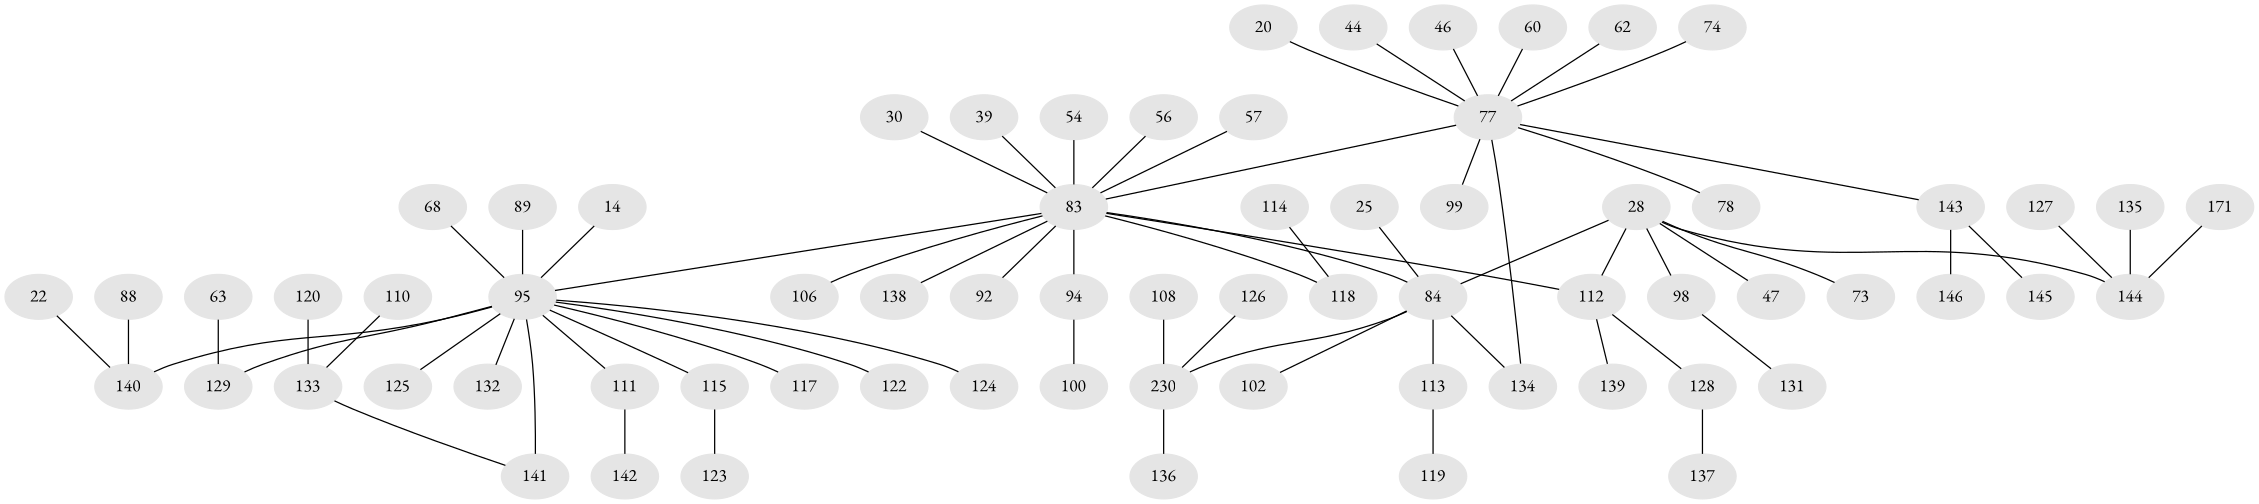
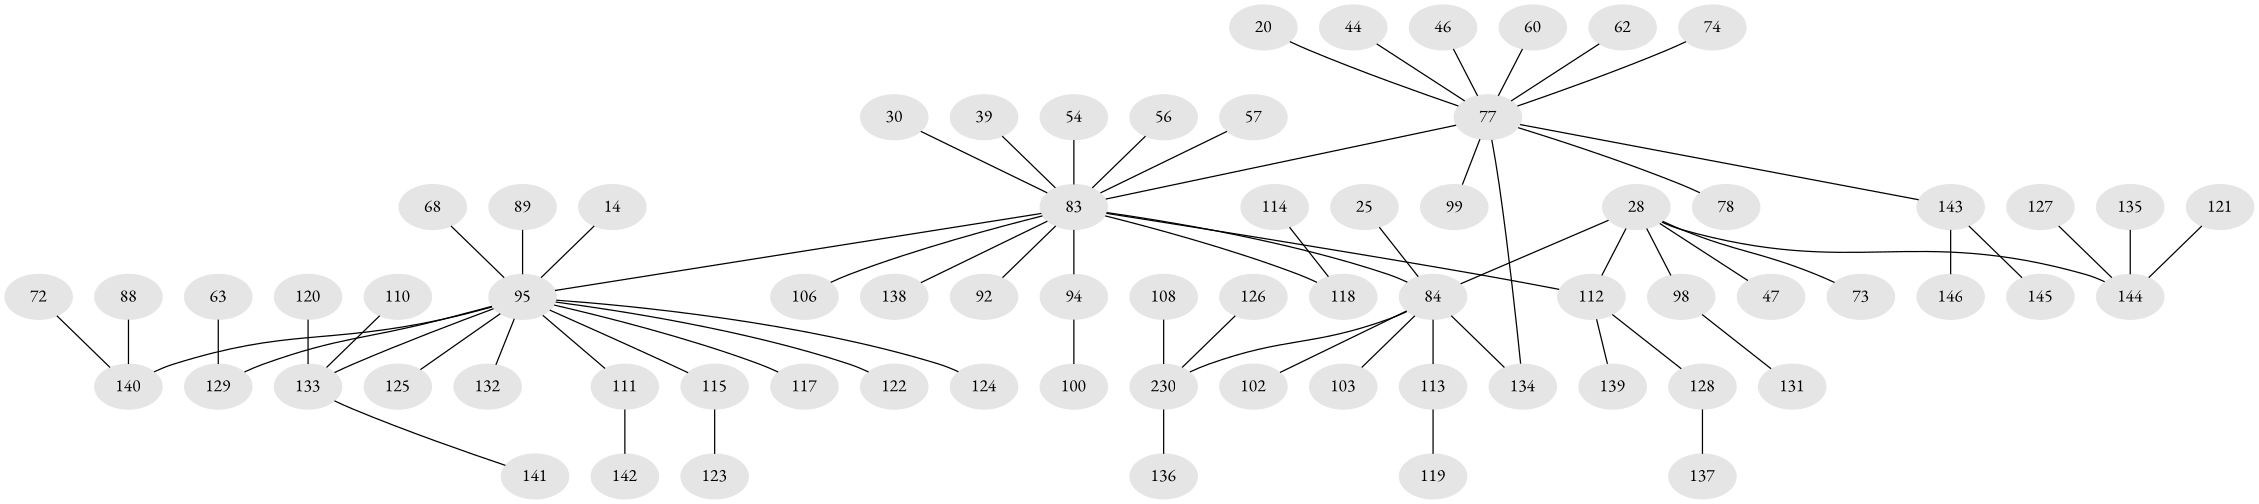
(2220, 207) -> (2220, 207)
(39, 297) -> (39, 297)
(534, 386) -> (413, 339)
none -> (1343, 387)
